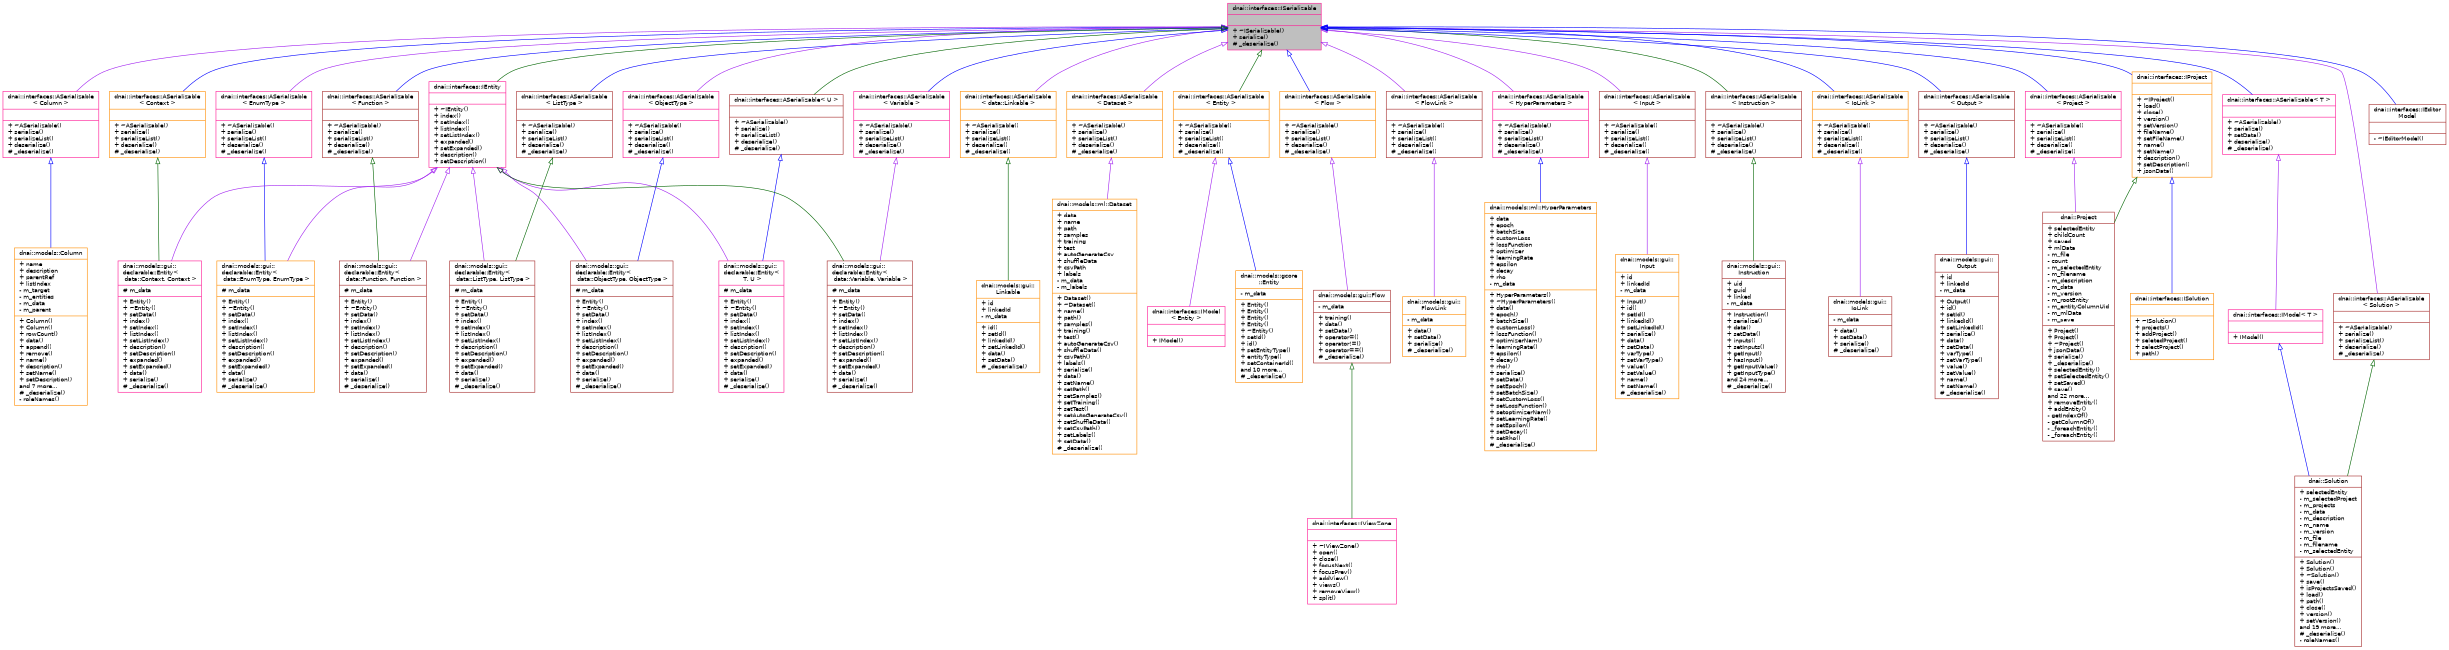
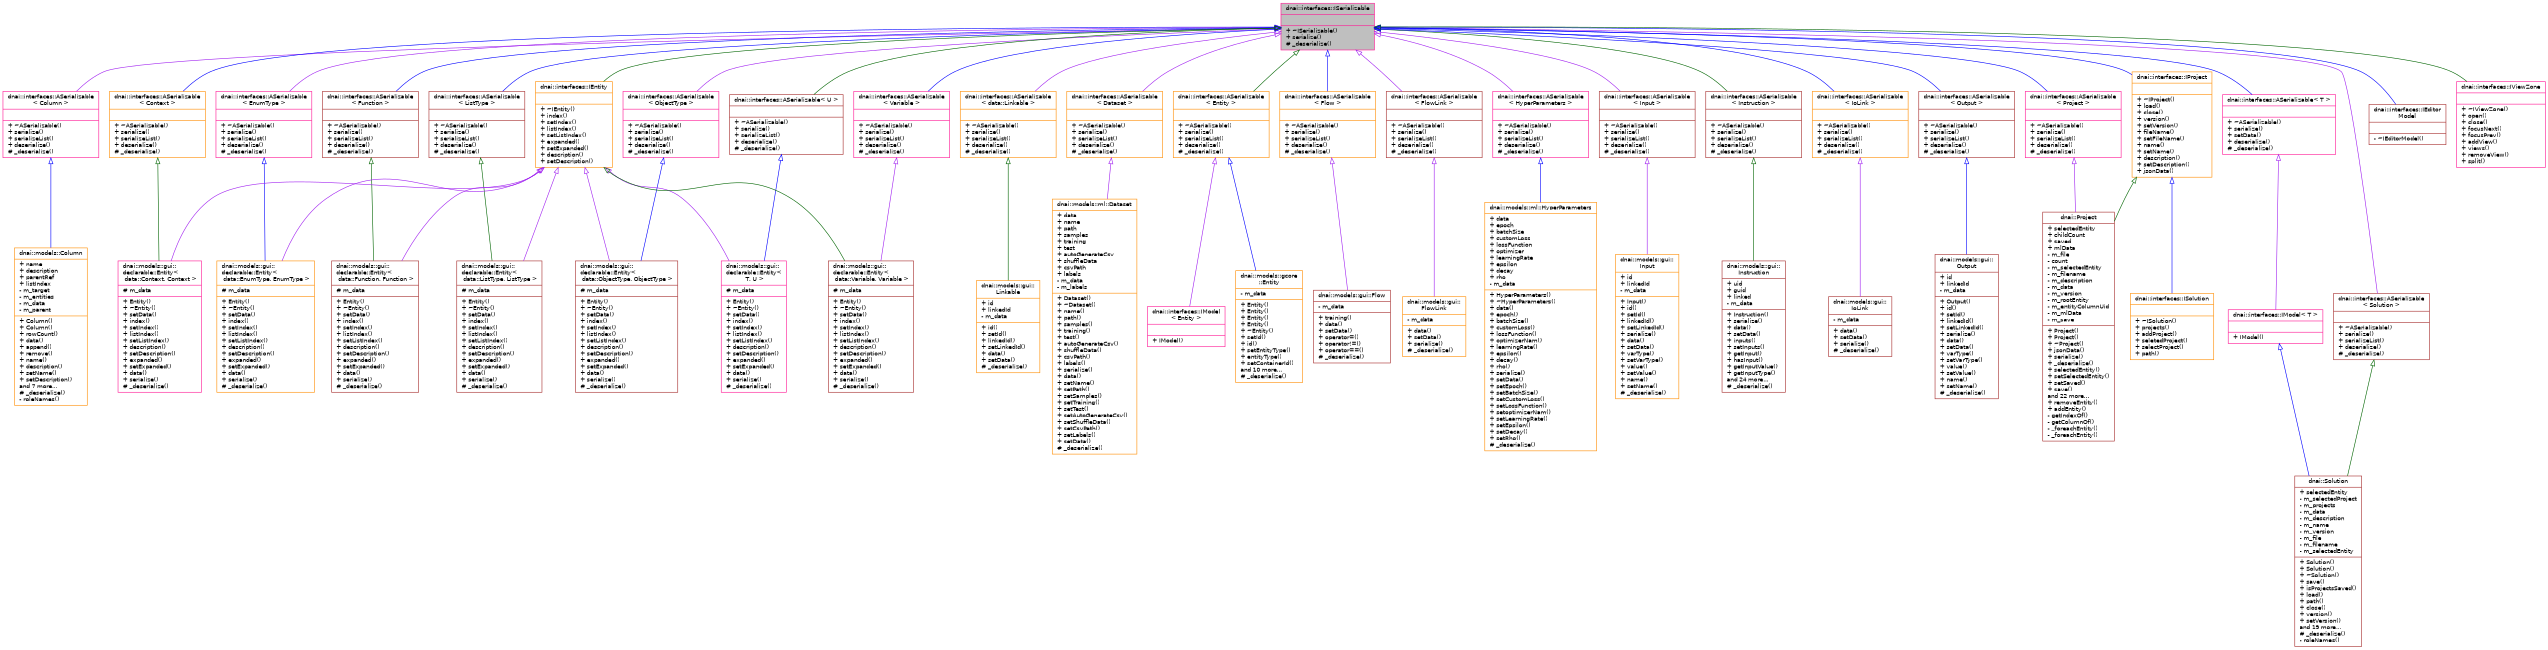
(467, 125) -> (574, 125)
(1352, 444) -> (2090, 37)
